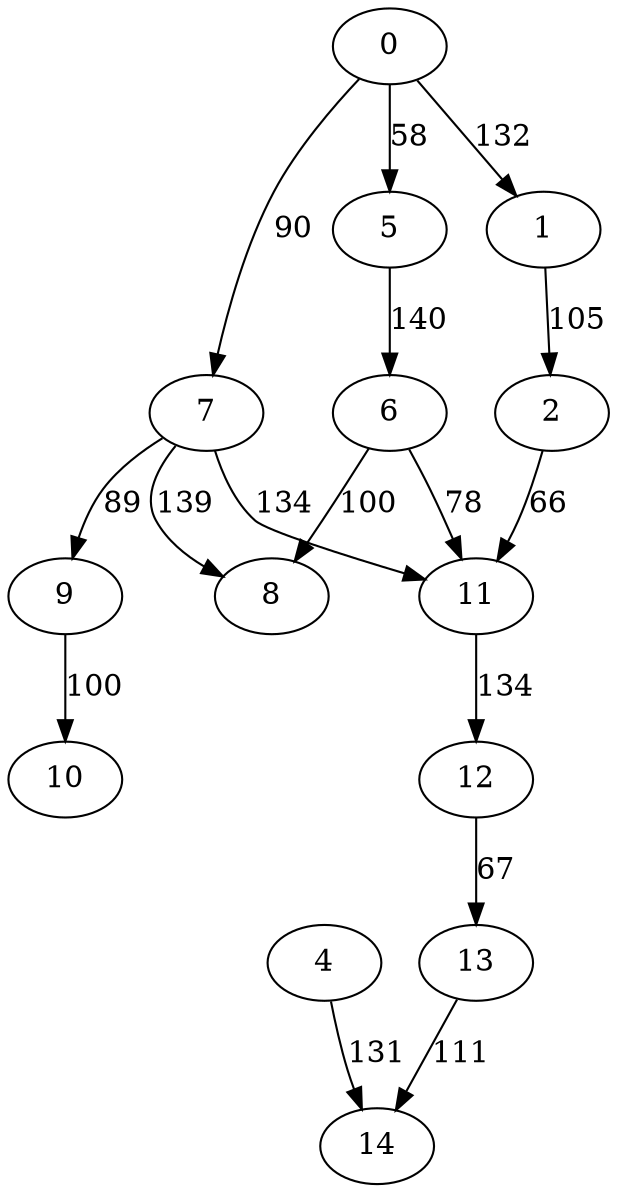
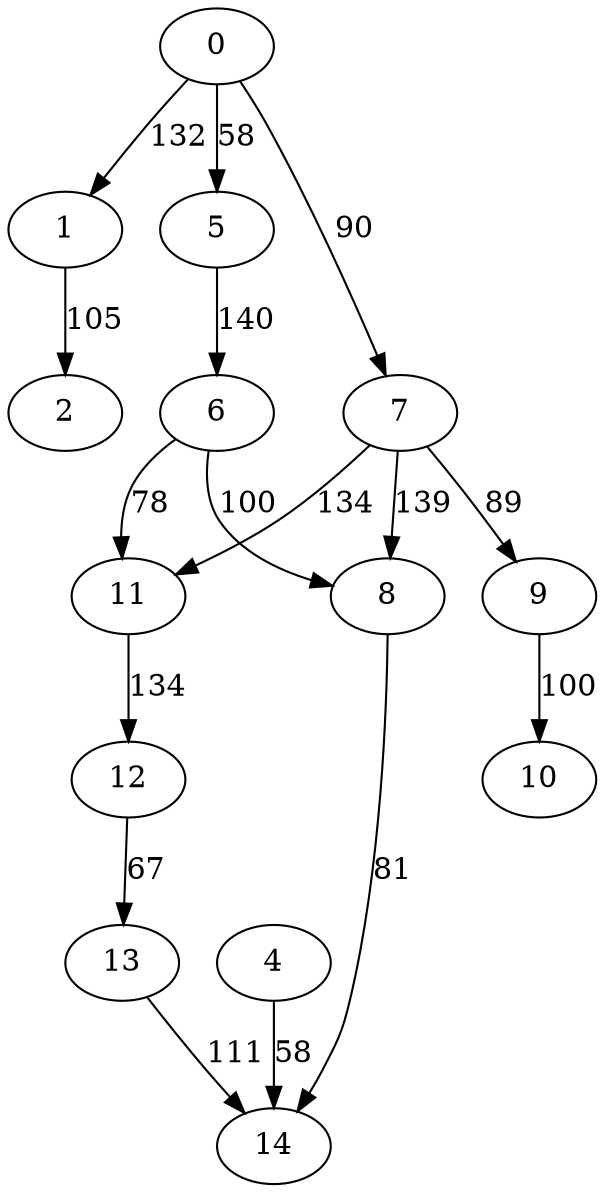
(528, 497) -> none
none -> (372, 869)
(377, 1055) -> (294, 1055)
